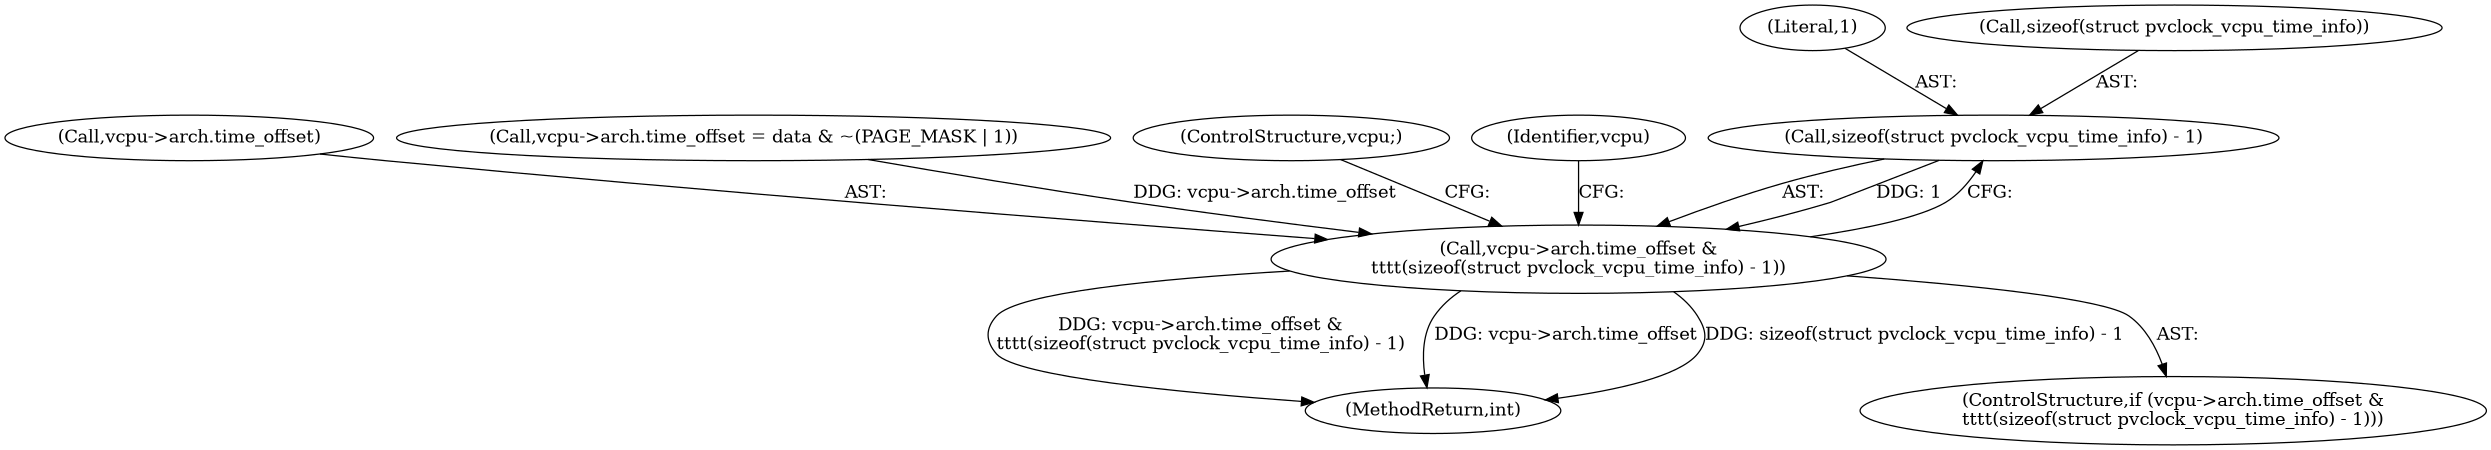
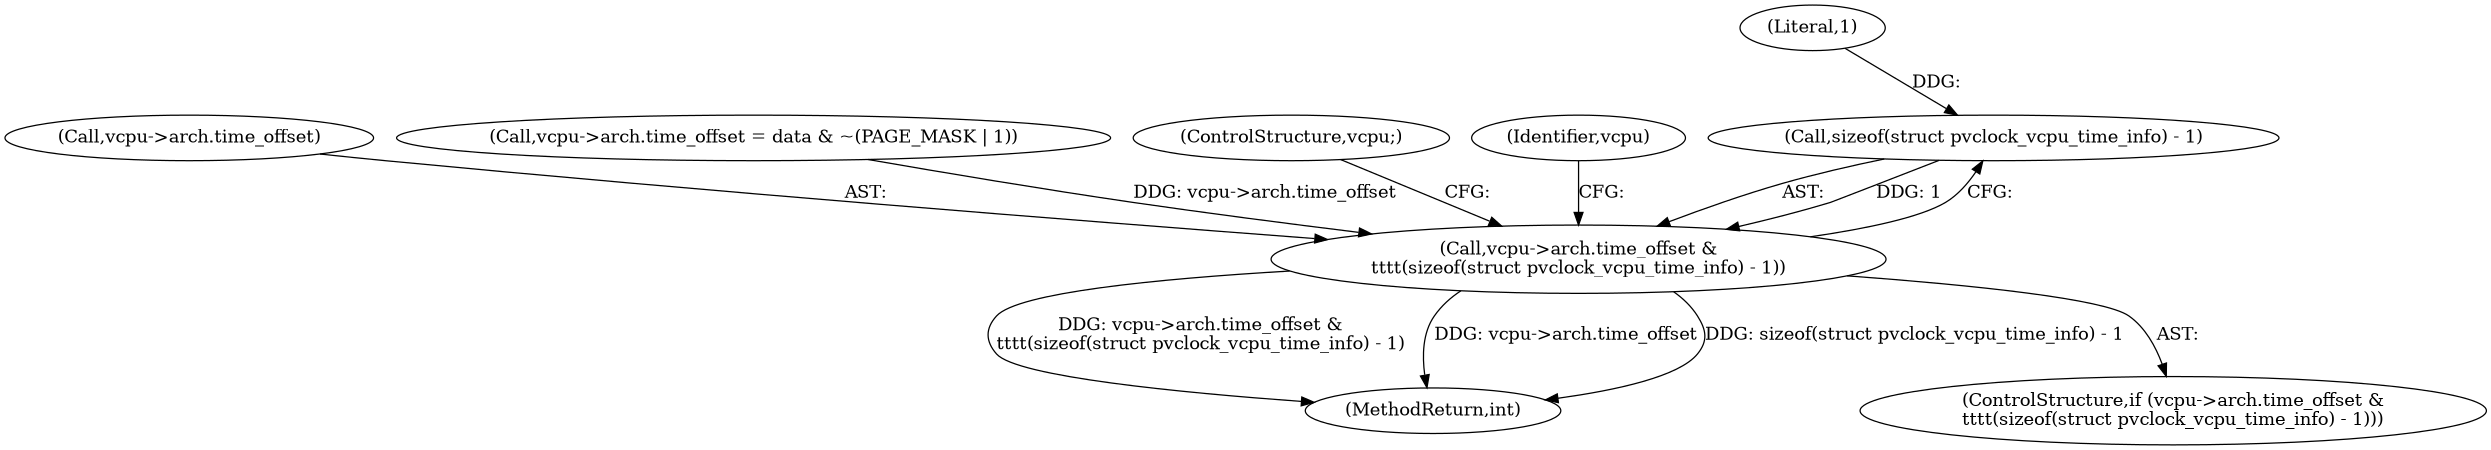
(2175, 28) -> none
(1939, 83) -> (1939, 83)
